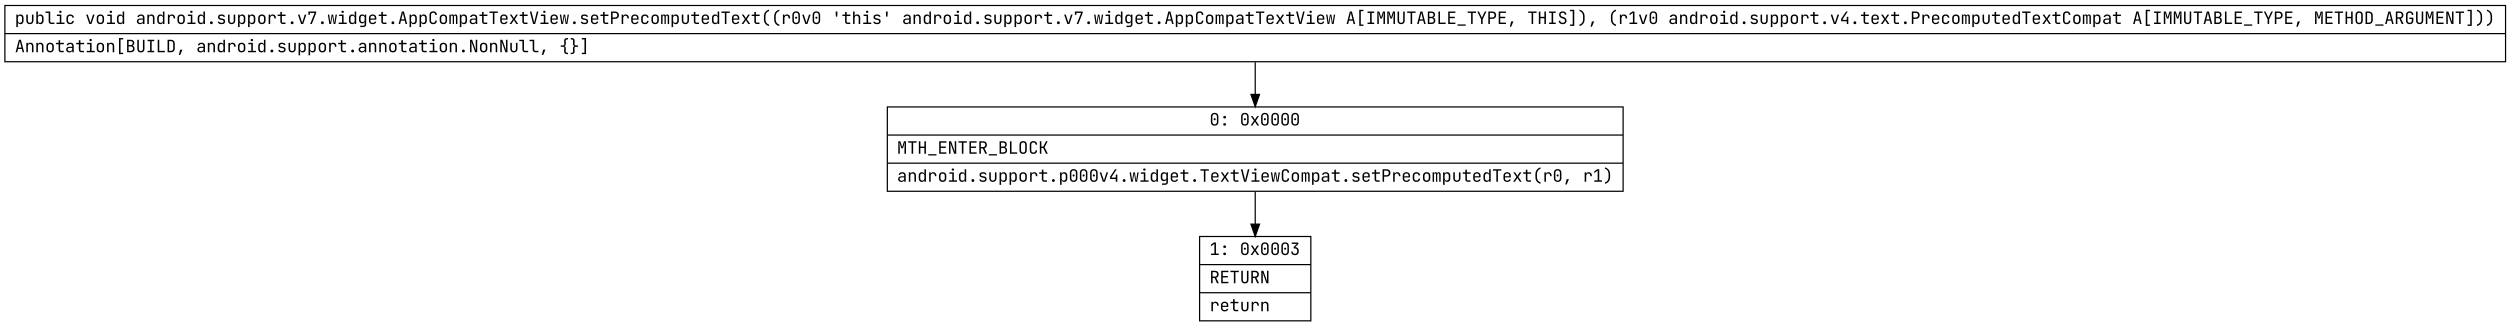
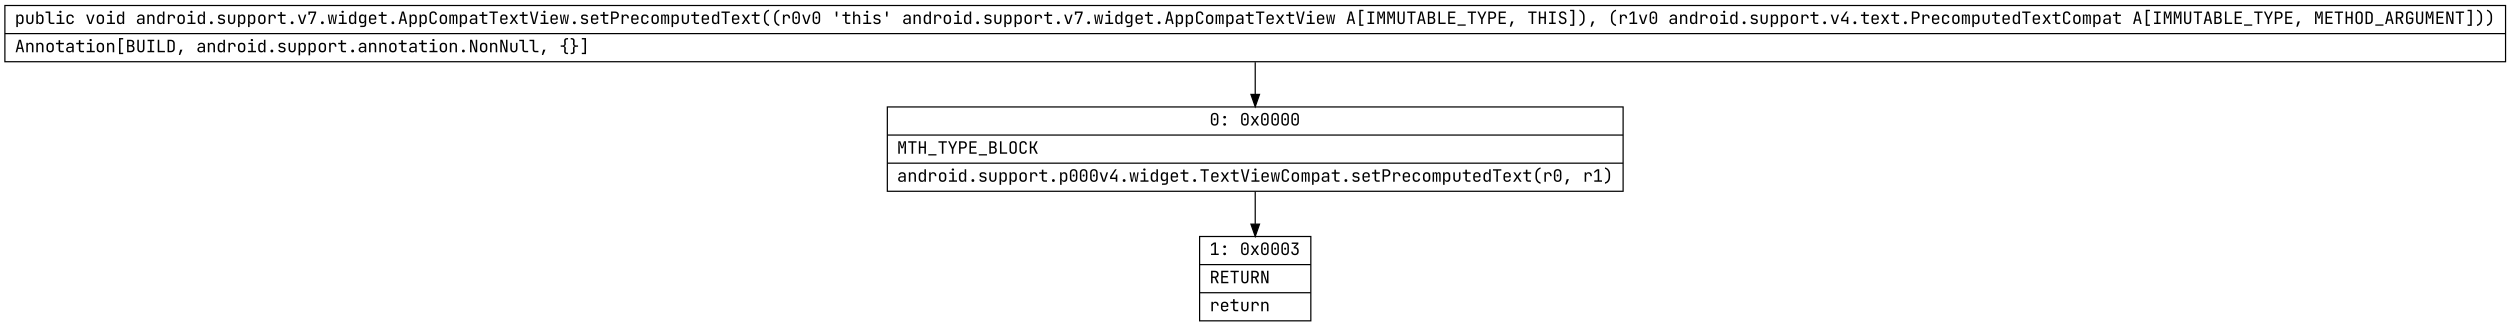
(973, 148) -> (968, 148)
